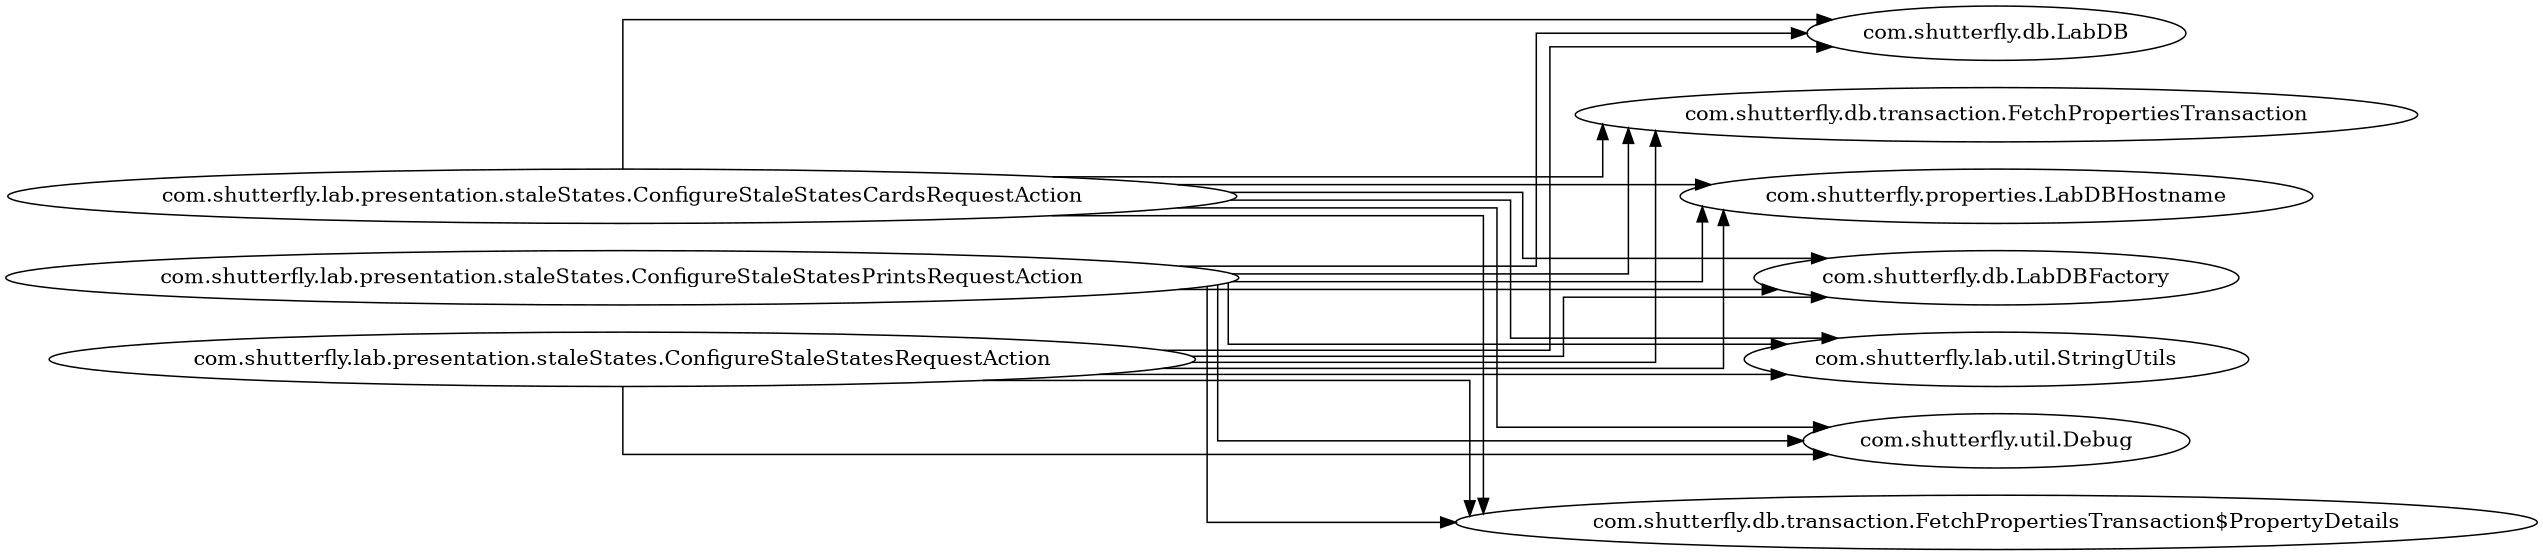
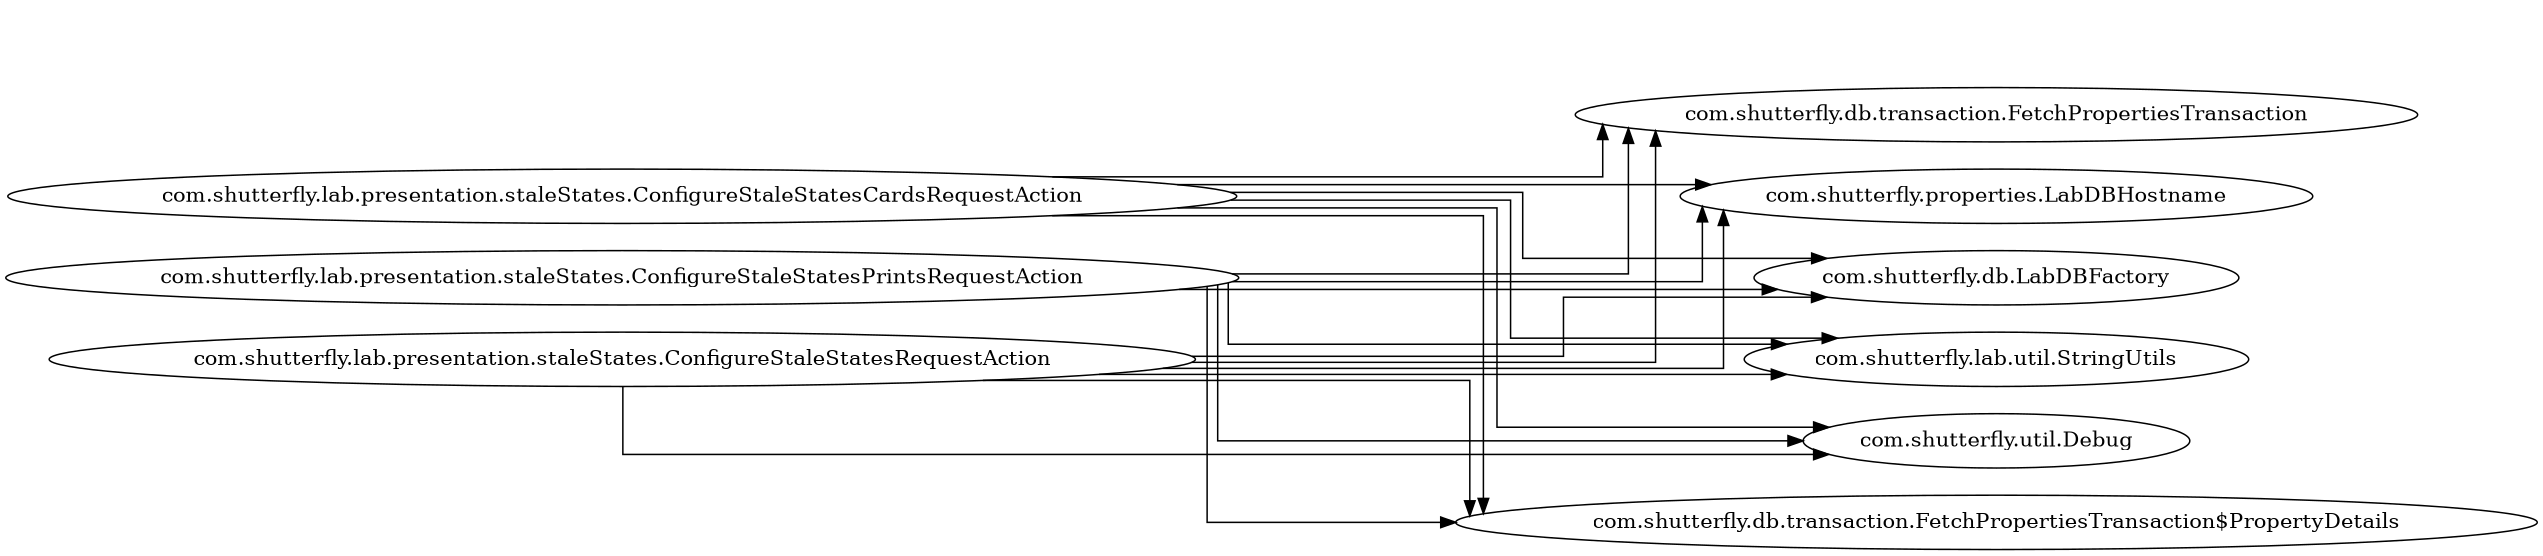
(1996, 33) -> none
